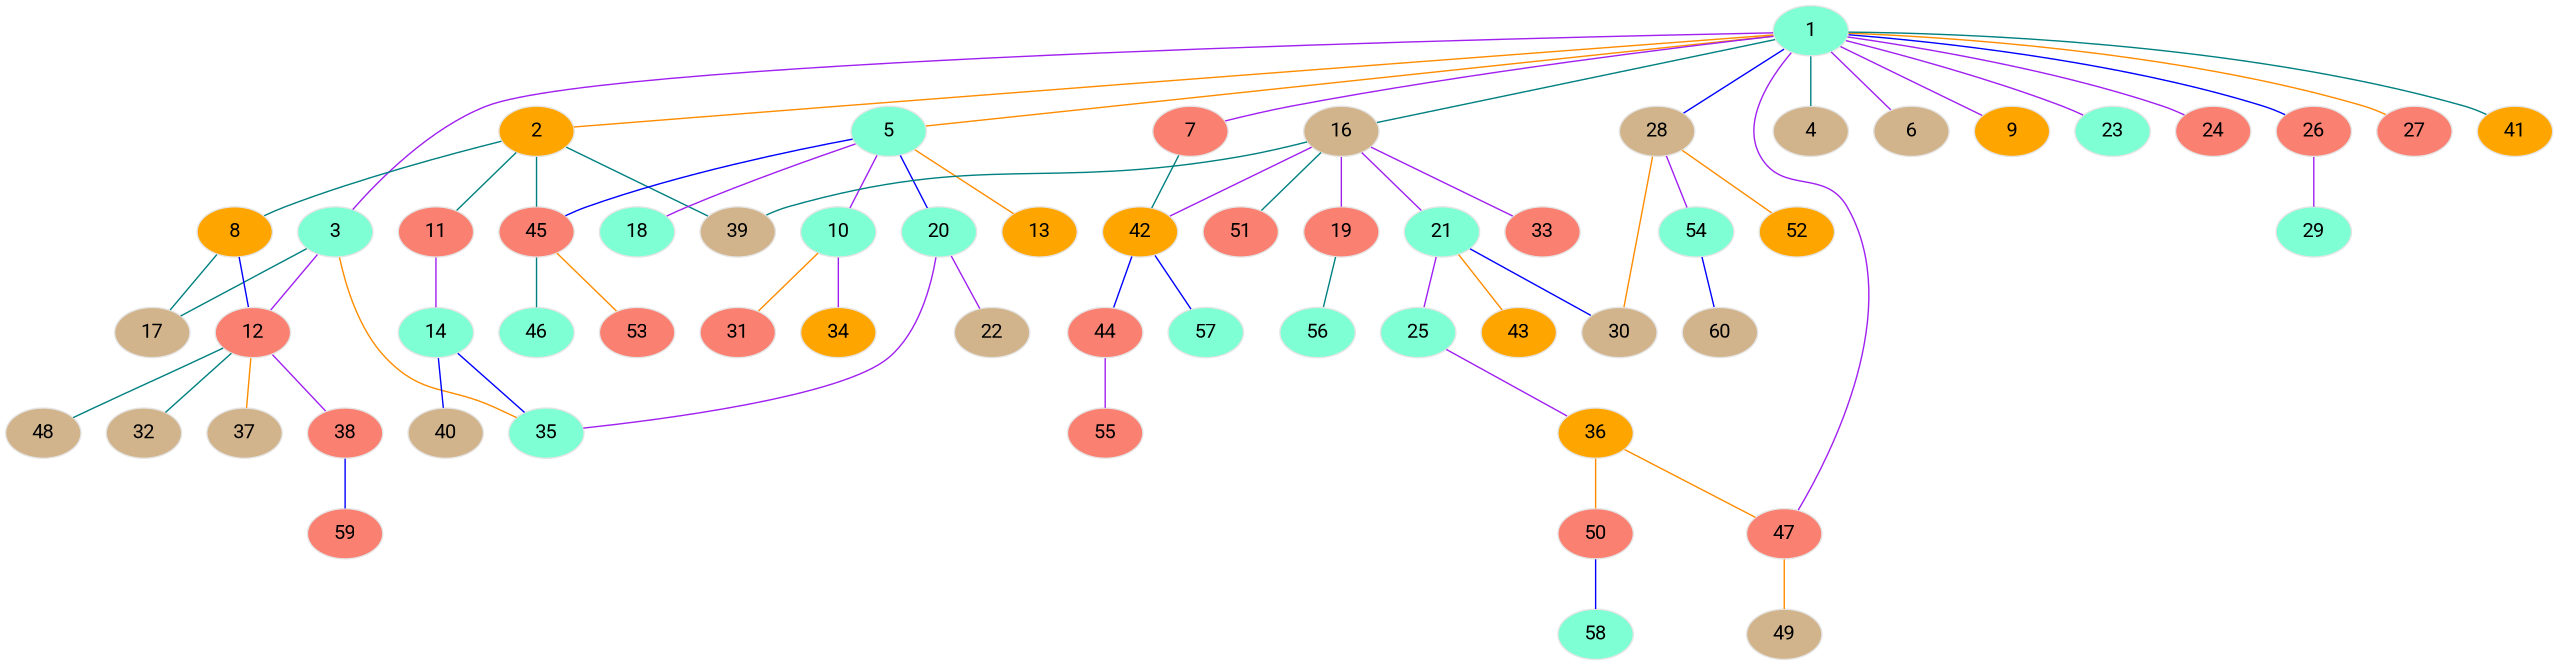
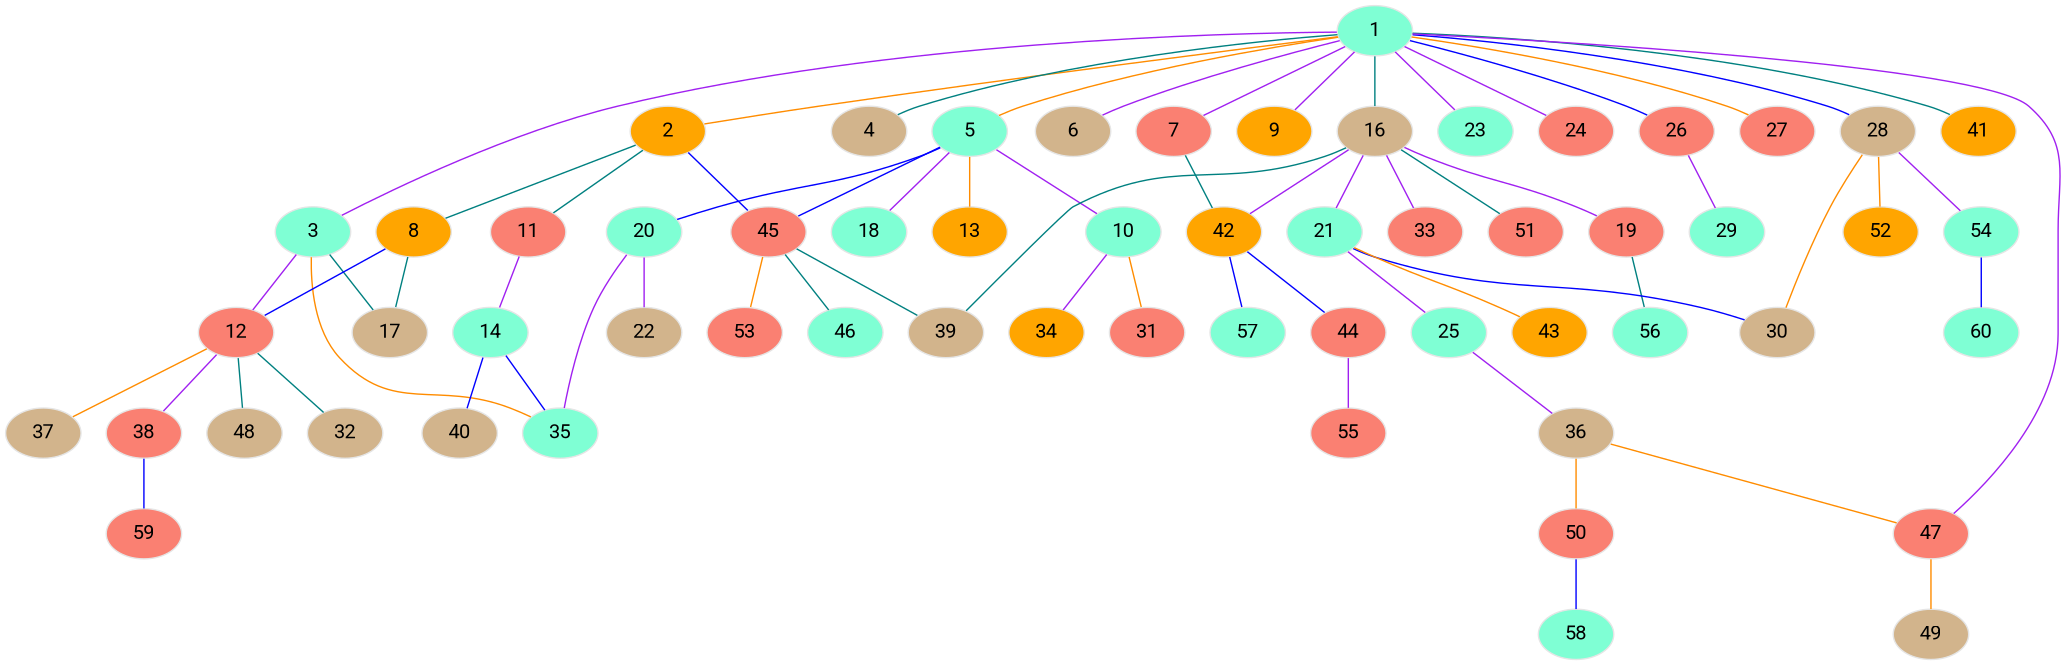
(537, 182) -> (718, 181)
(637, 182) -> (857, 282)
(1720, 333) -> (1981, 333)
(1596, 433) -> (1576, 433)
